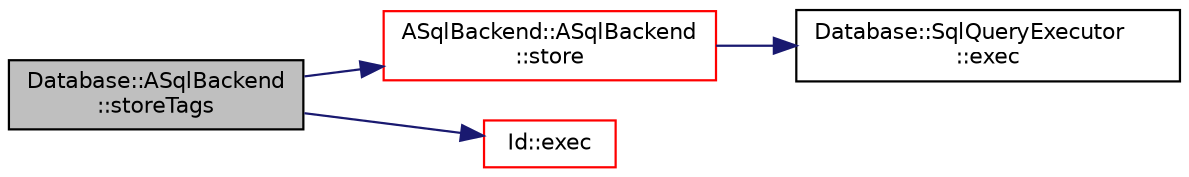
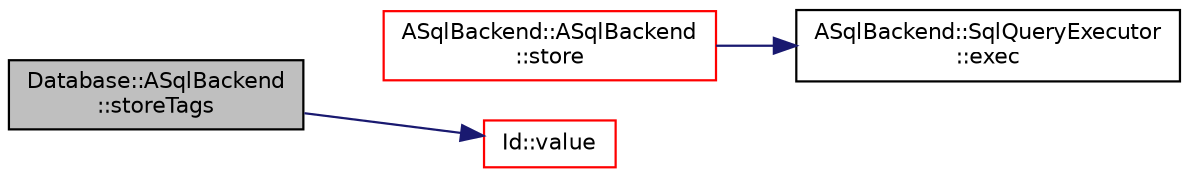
(988, 46) -> (988, 46)
(333, 73) -> none
(550, 144) -> (550, 144)
